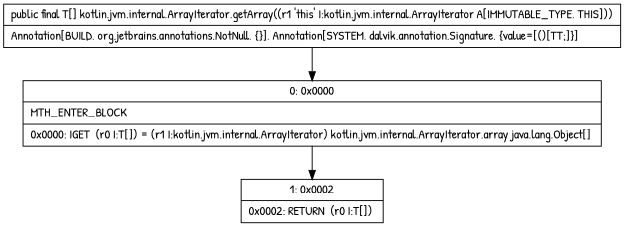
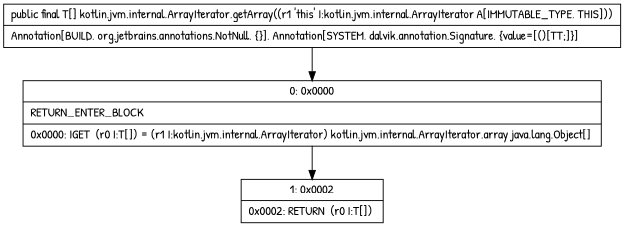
(79, 113) -> (88, 113)
